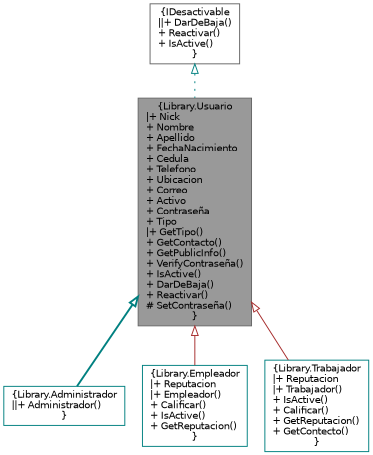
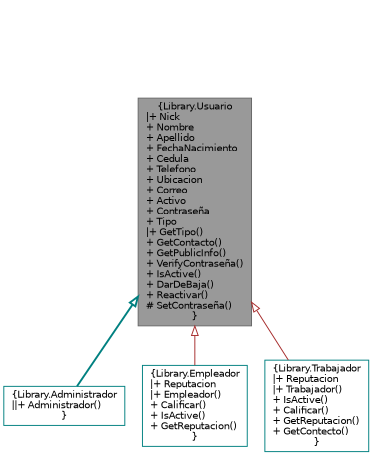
(195, 34) -> none
